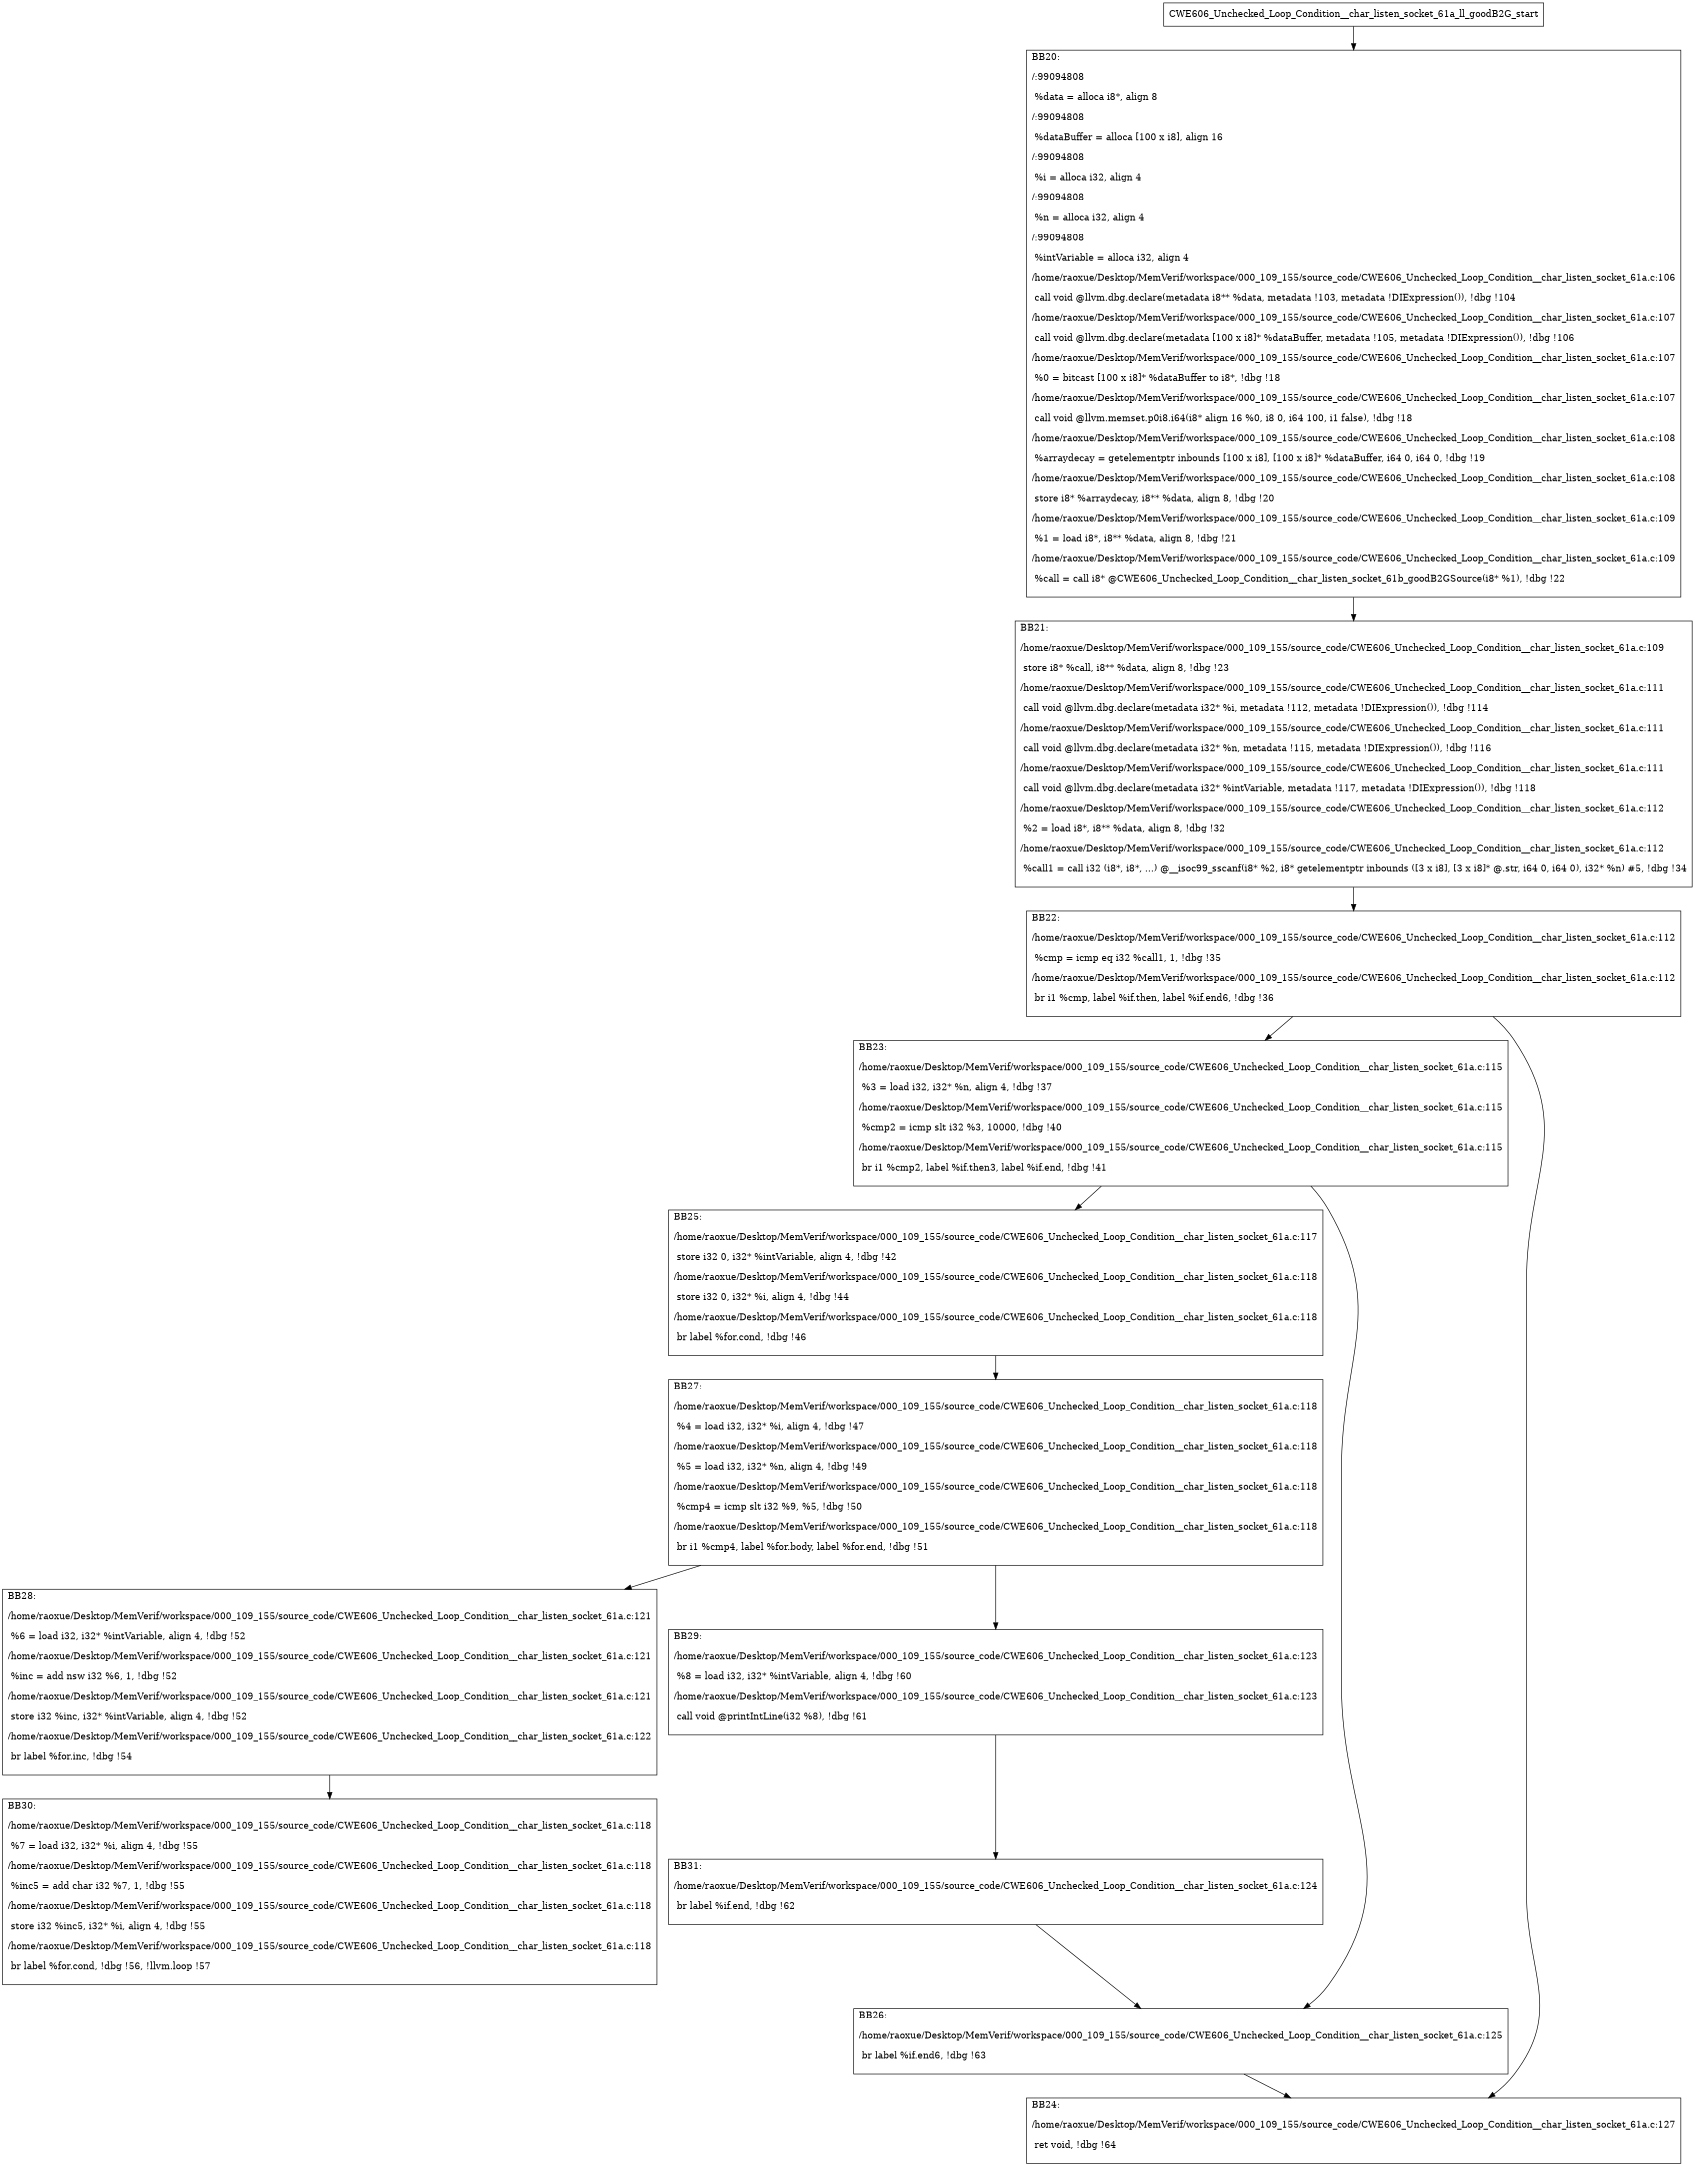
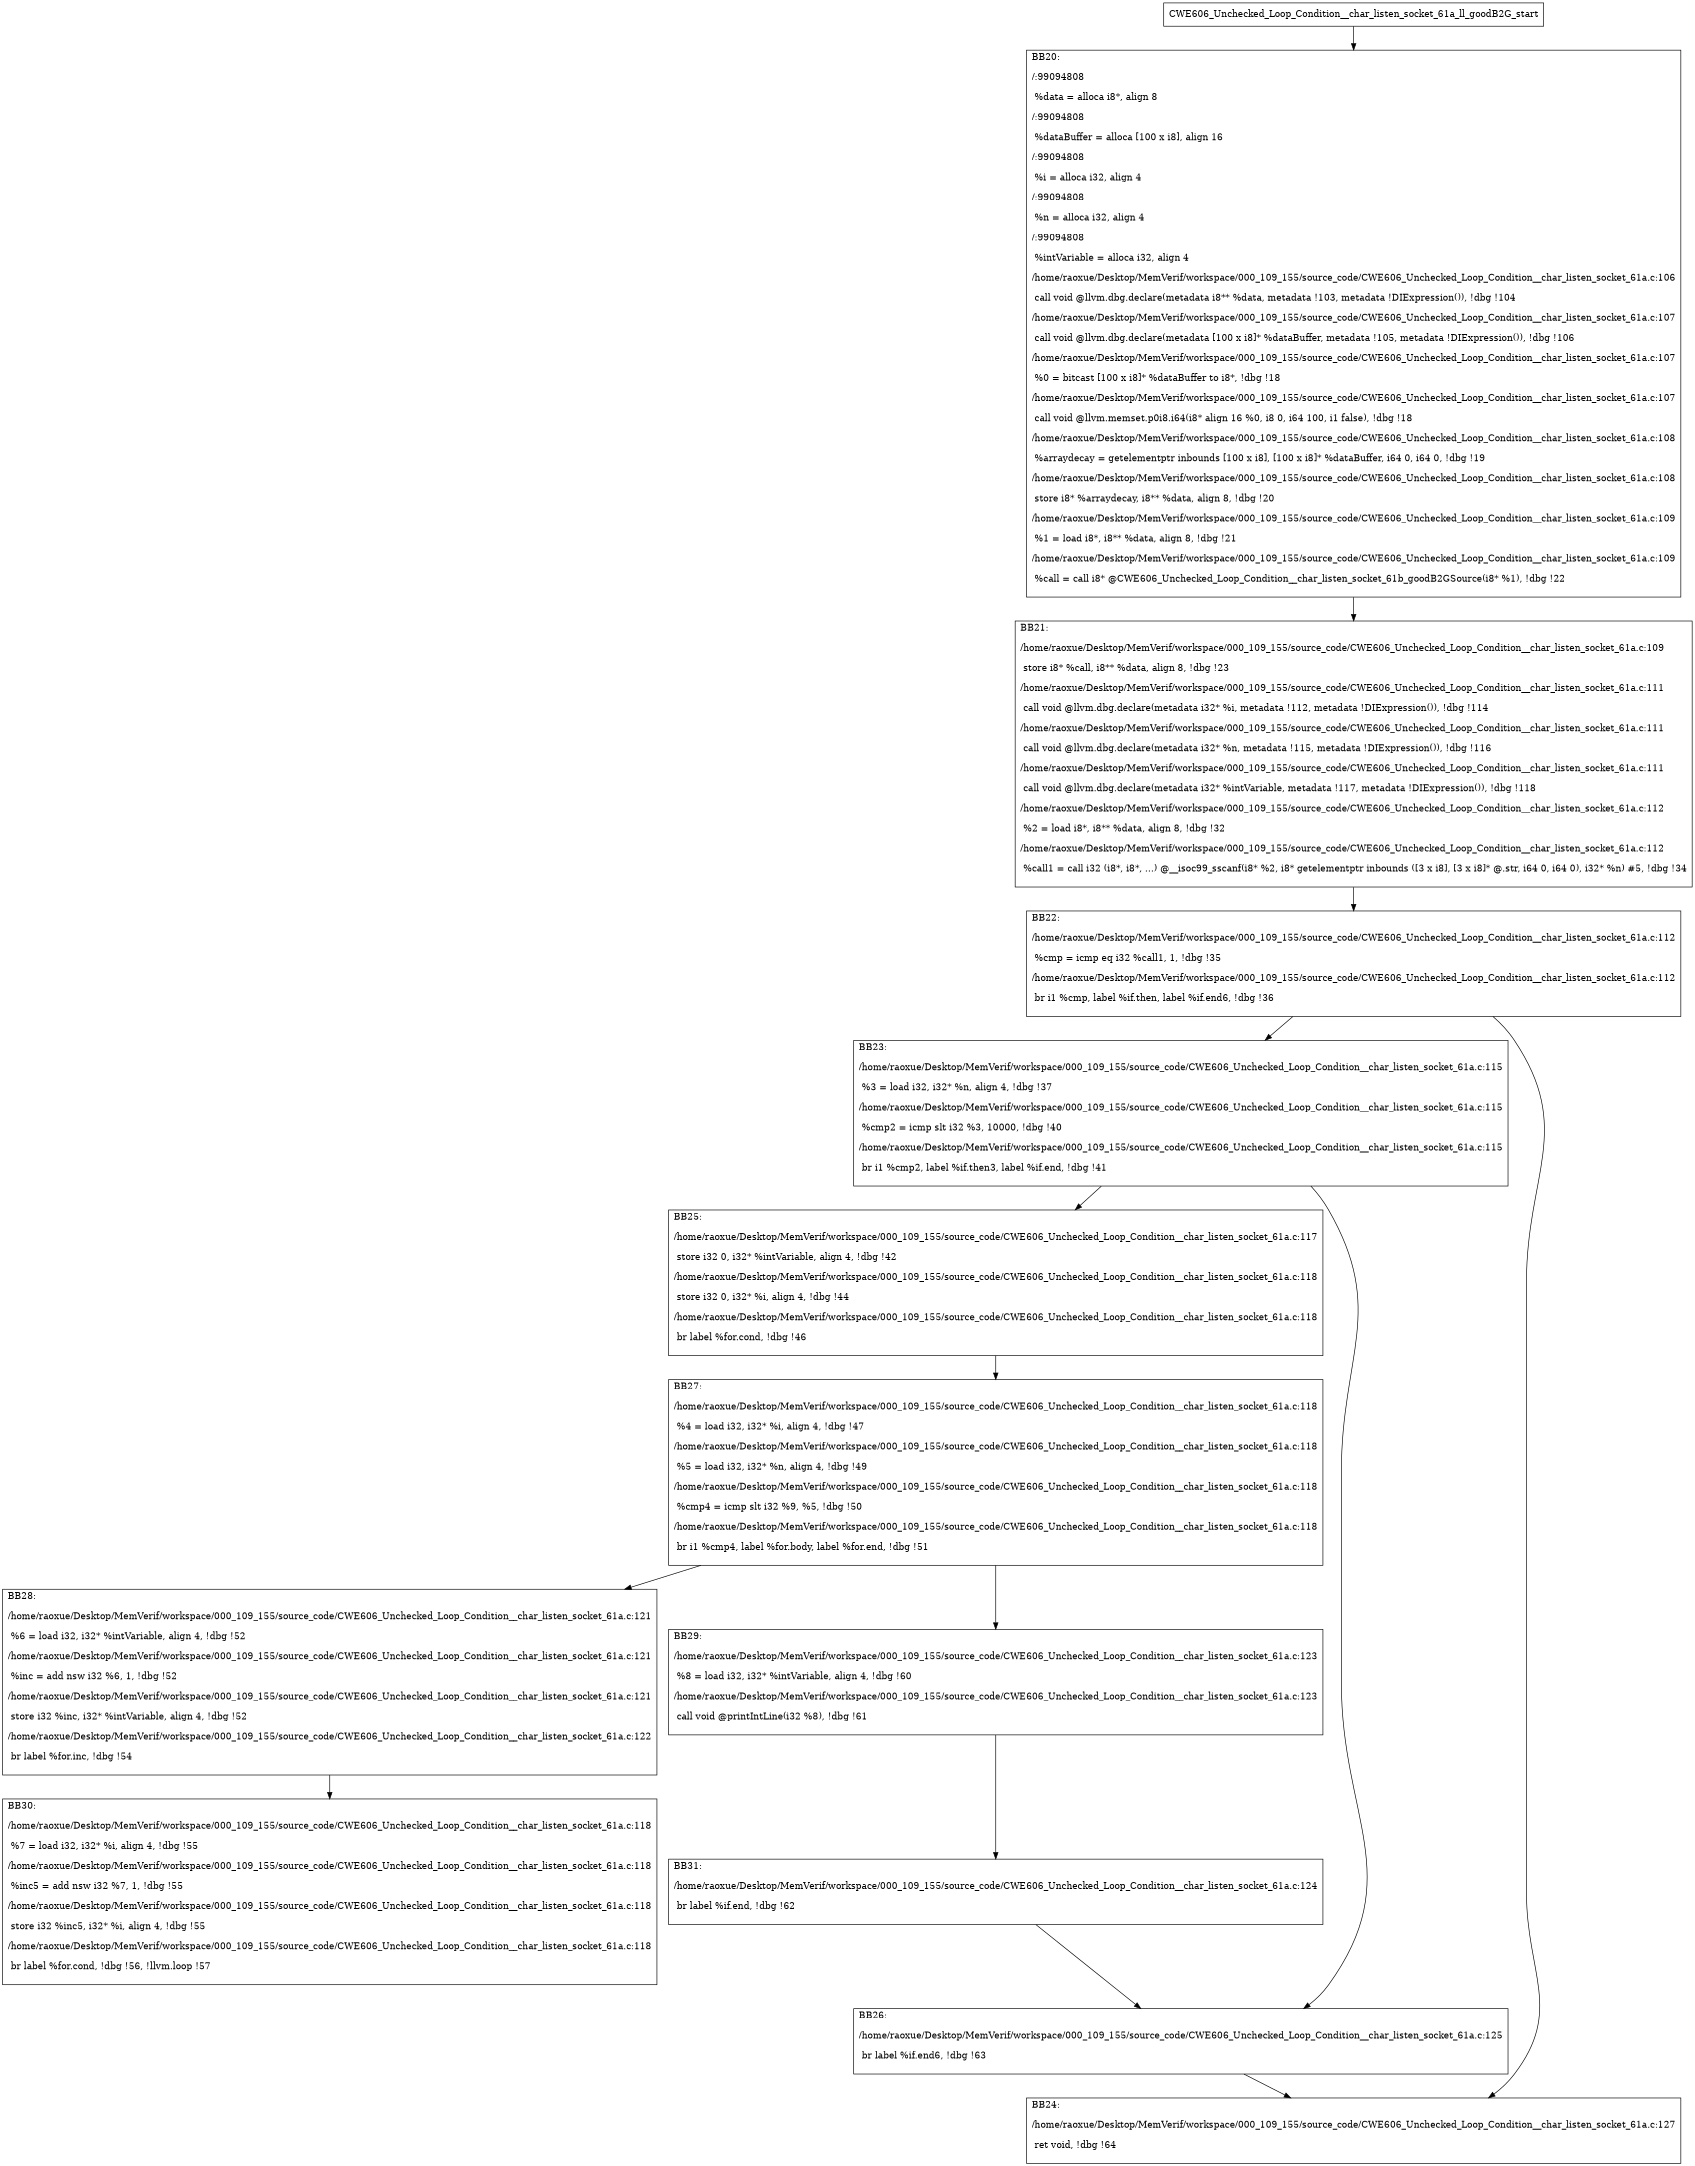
(96, 1886) -> (95, 1886)
